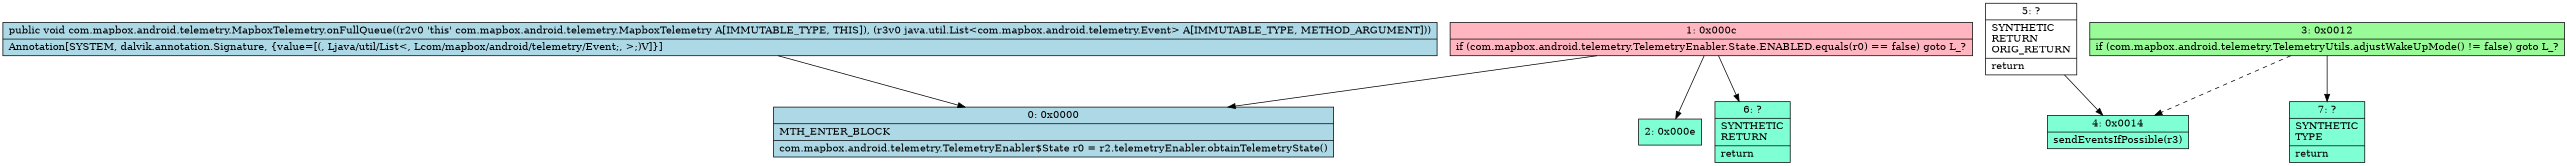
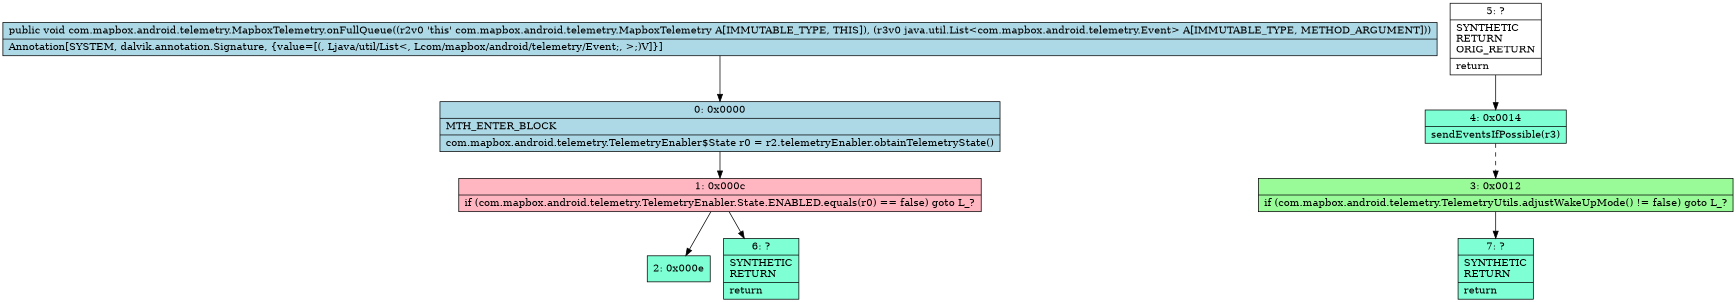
(1416, 81) -> (720, 161)
(2226, 84) -> (1496, 157)
(2309, 137) -> (1487, 274)
